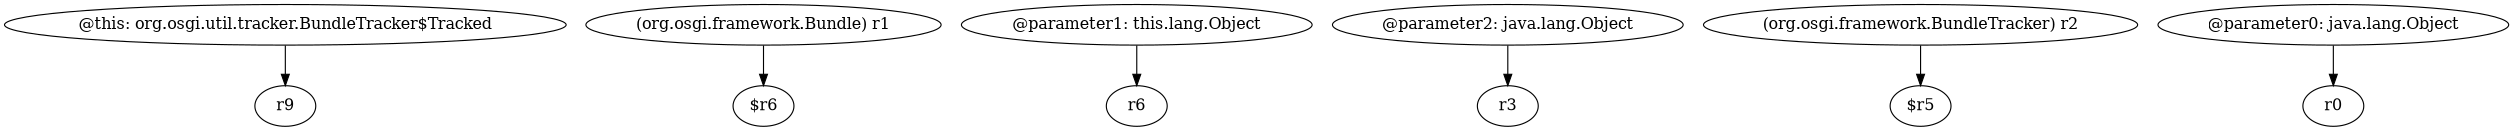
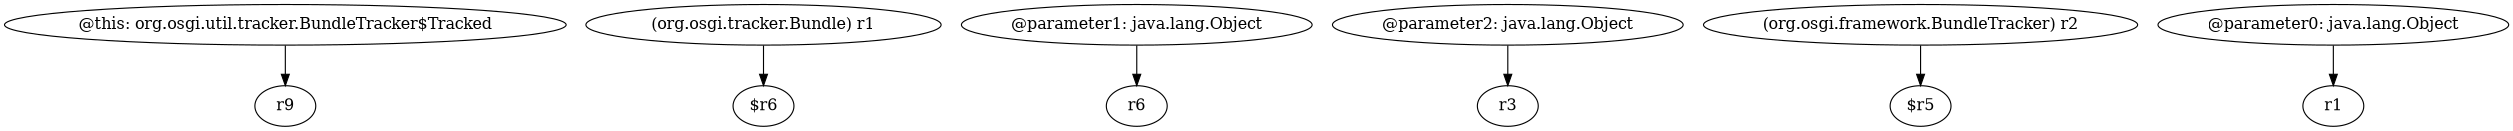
(764, 25) -> (764, 25)
(1137, 25) -> (1137, 25)
(2333, 106) -> (2333, 106)
